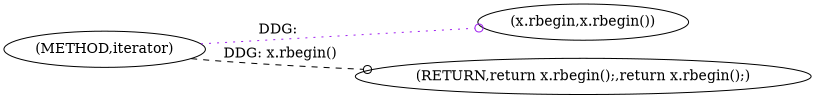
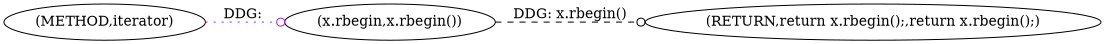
(277, 65) -> (566, 22)
